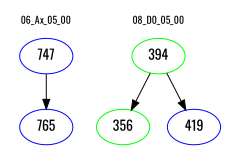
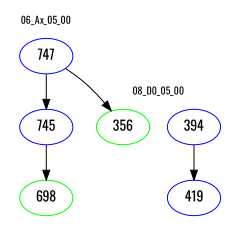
(159, 56) -> (194, 127)
(143, 87) -> (95, 92)
(46, 127) -> (46, 127)
none -> (46, 198)
